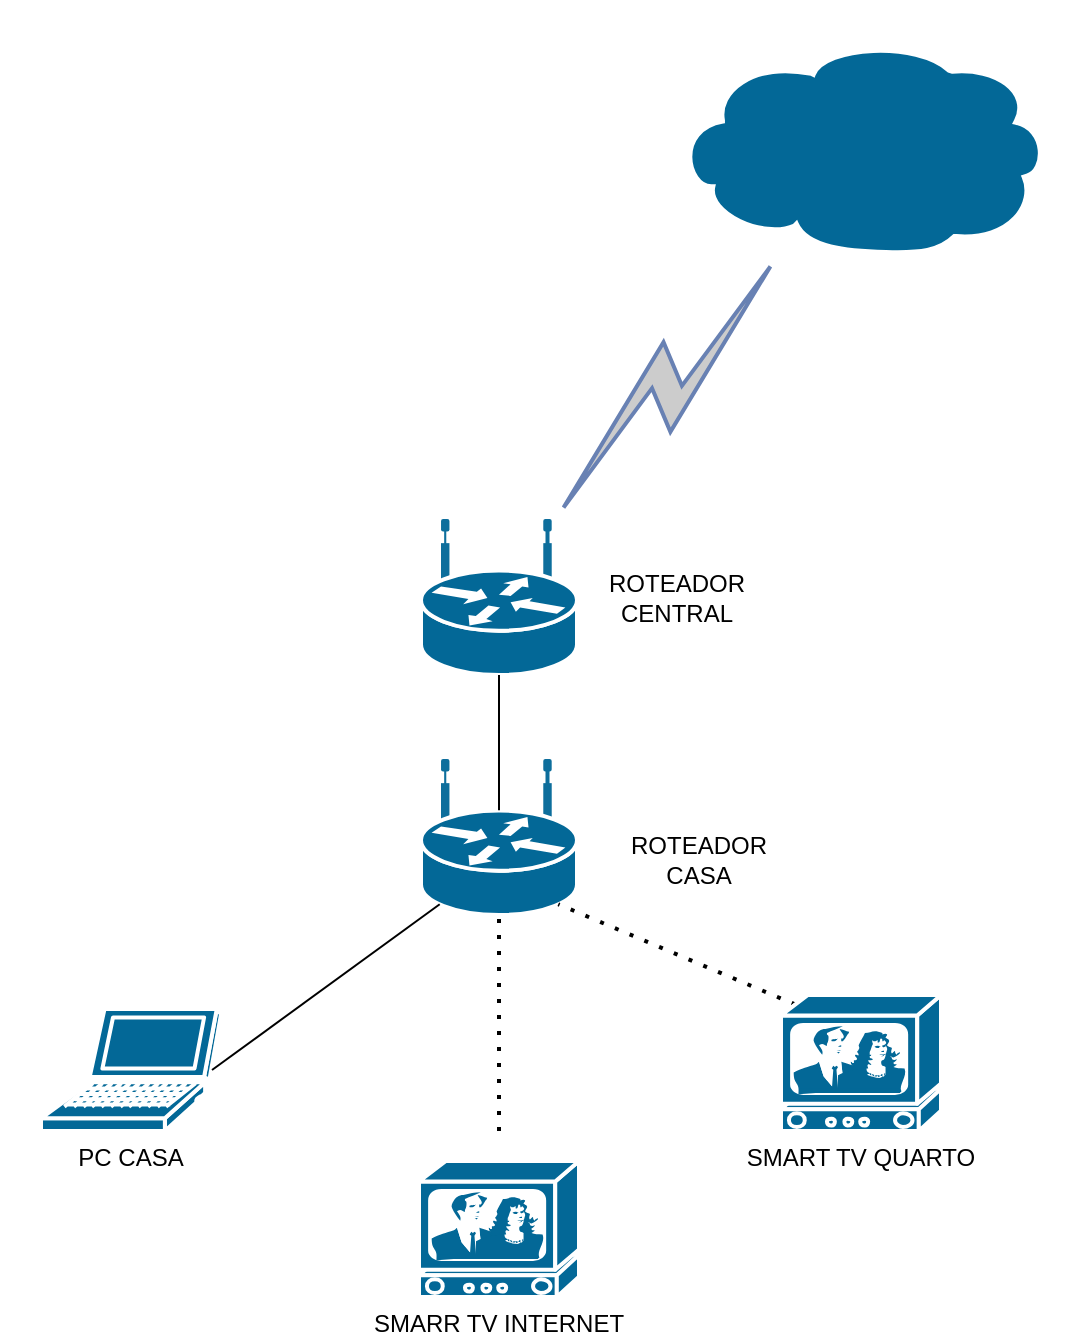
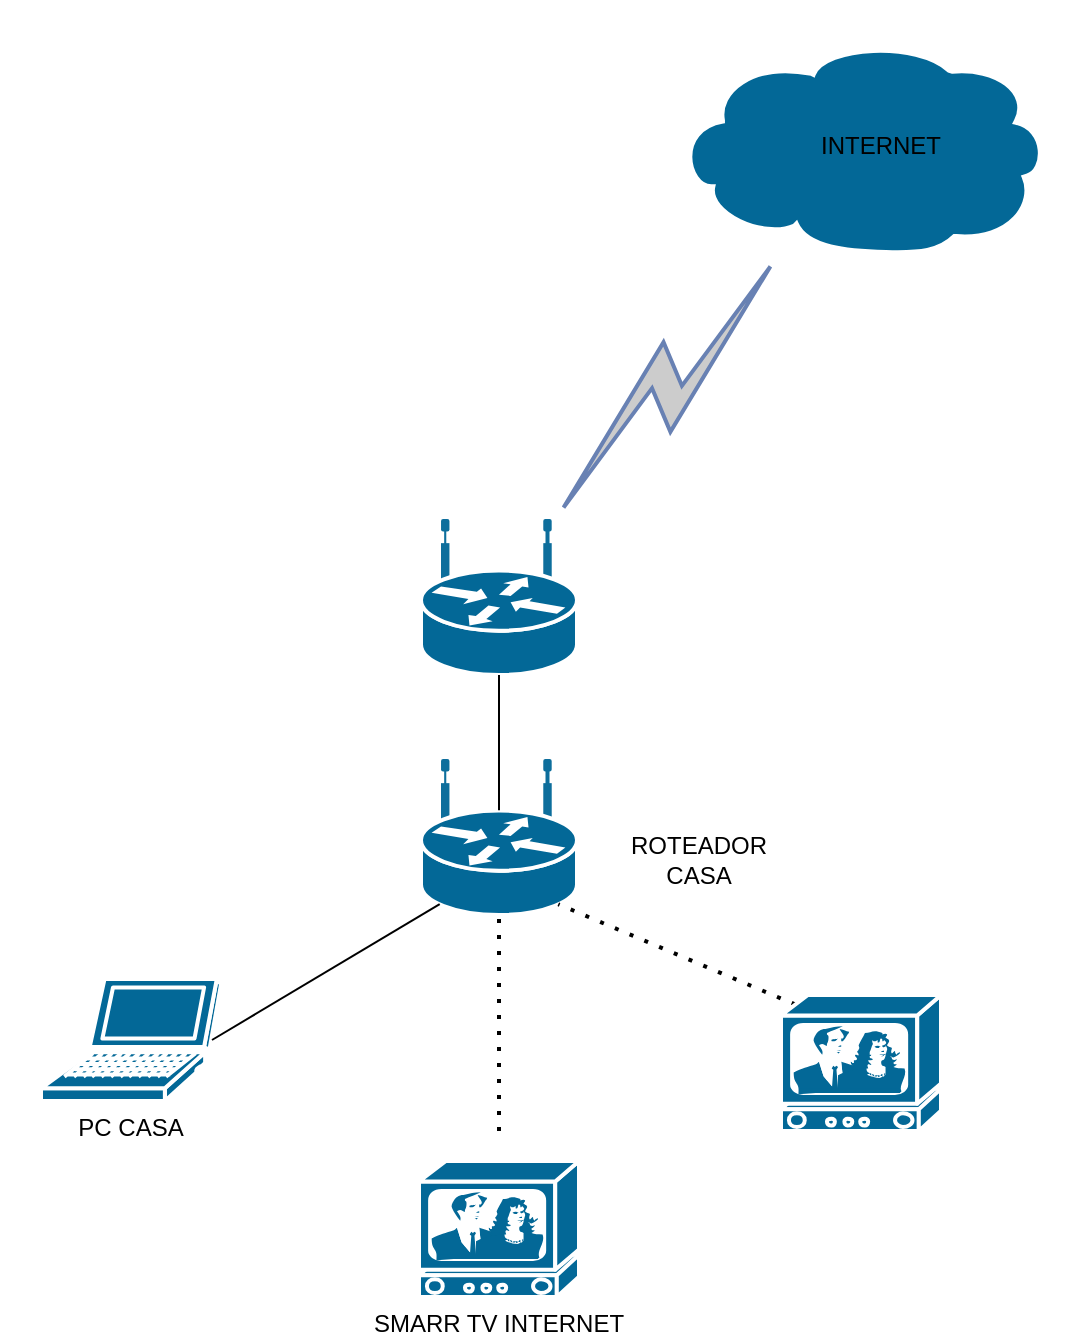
none -> (881, 147)
(678, 598) -> none
(861, 1063) -> none
(131, 1070) -> (131, 1040)
